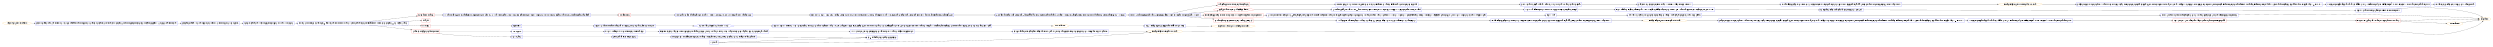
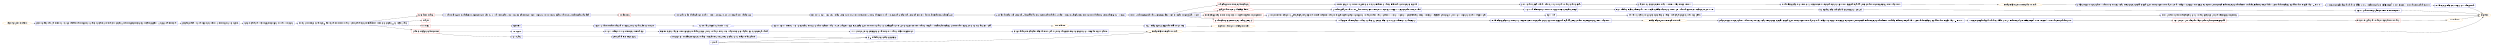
(2439, 20) -> (2475, 10)
